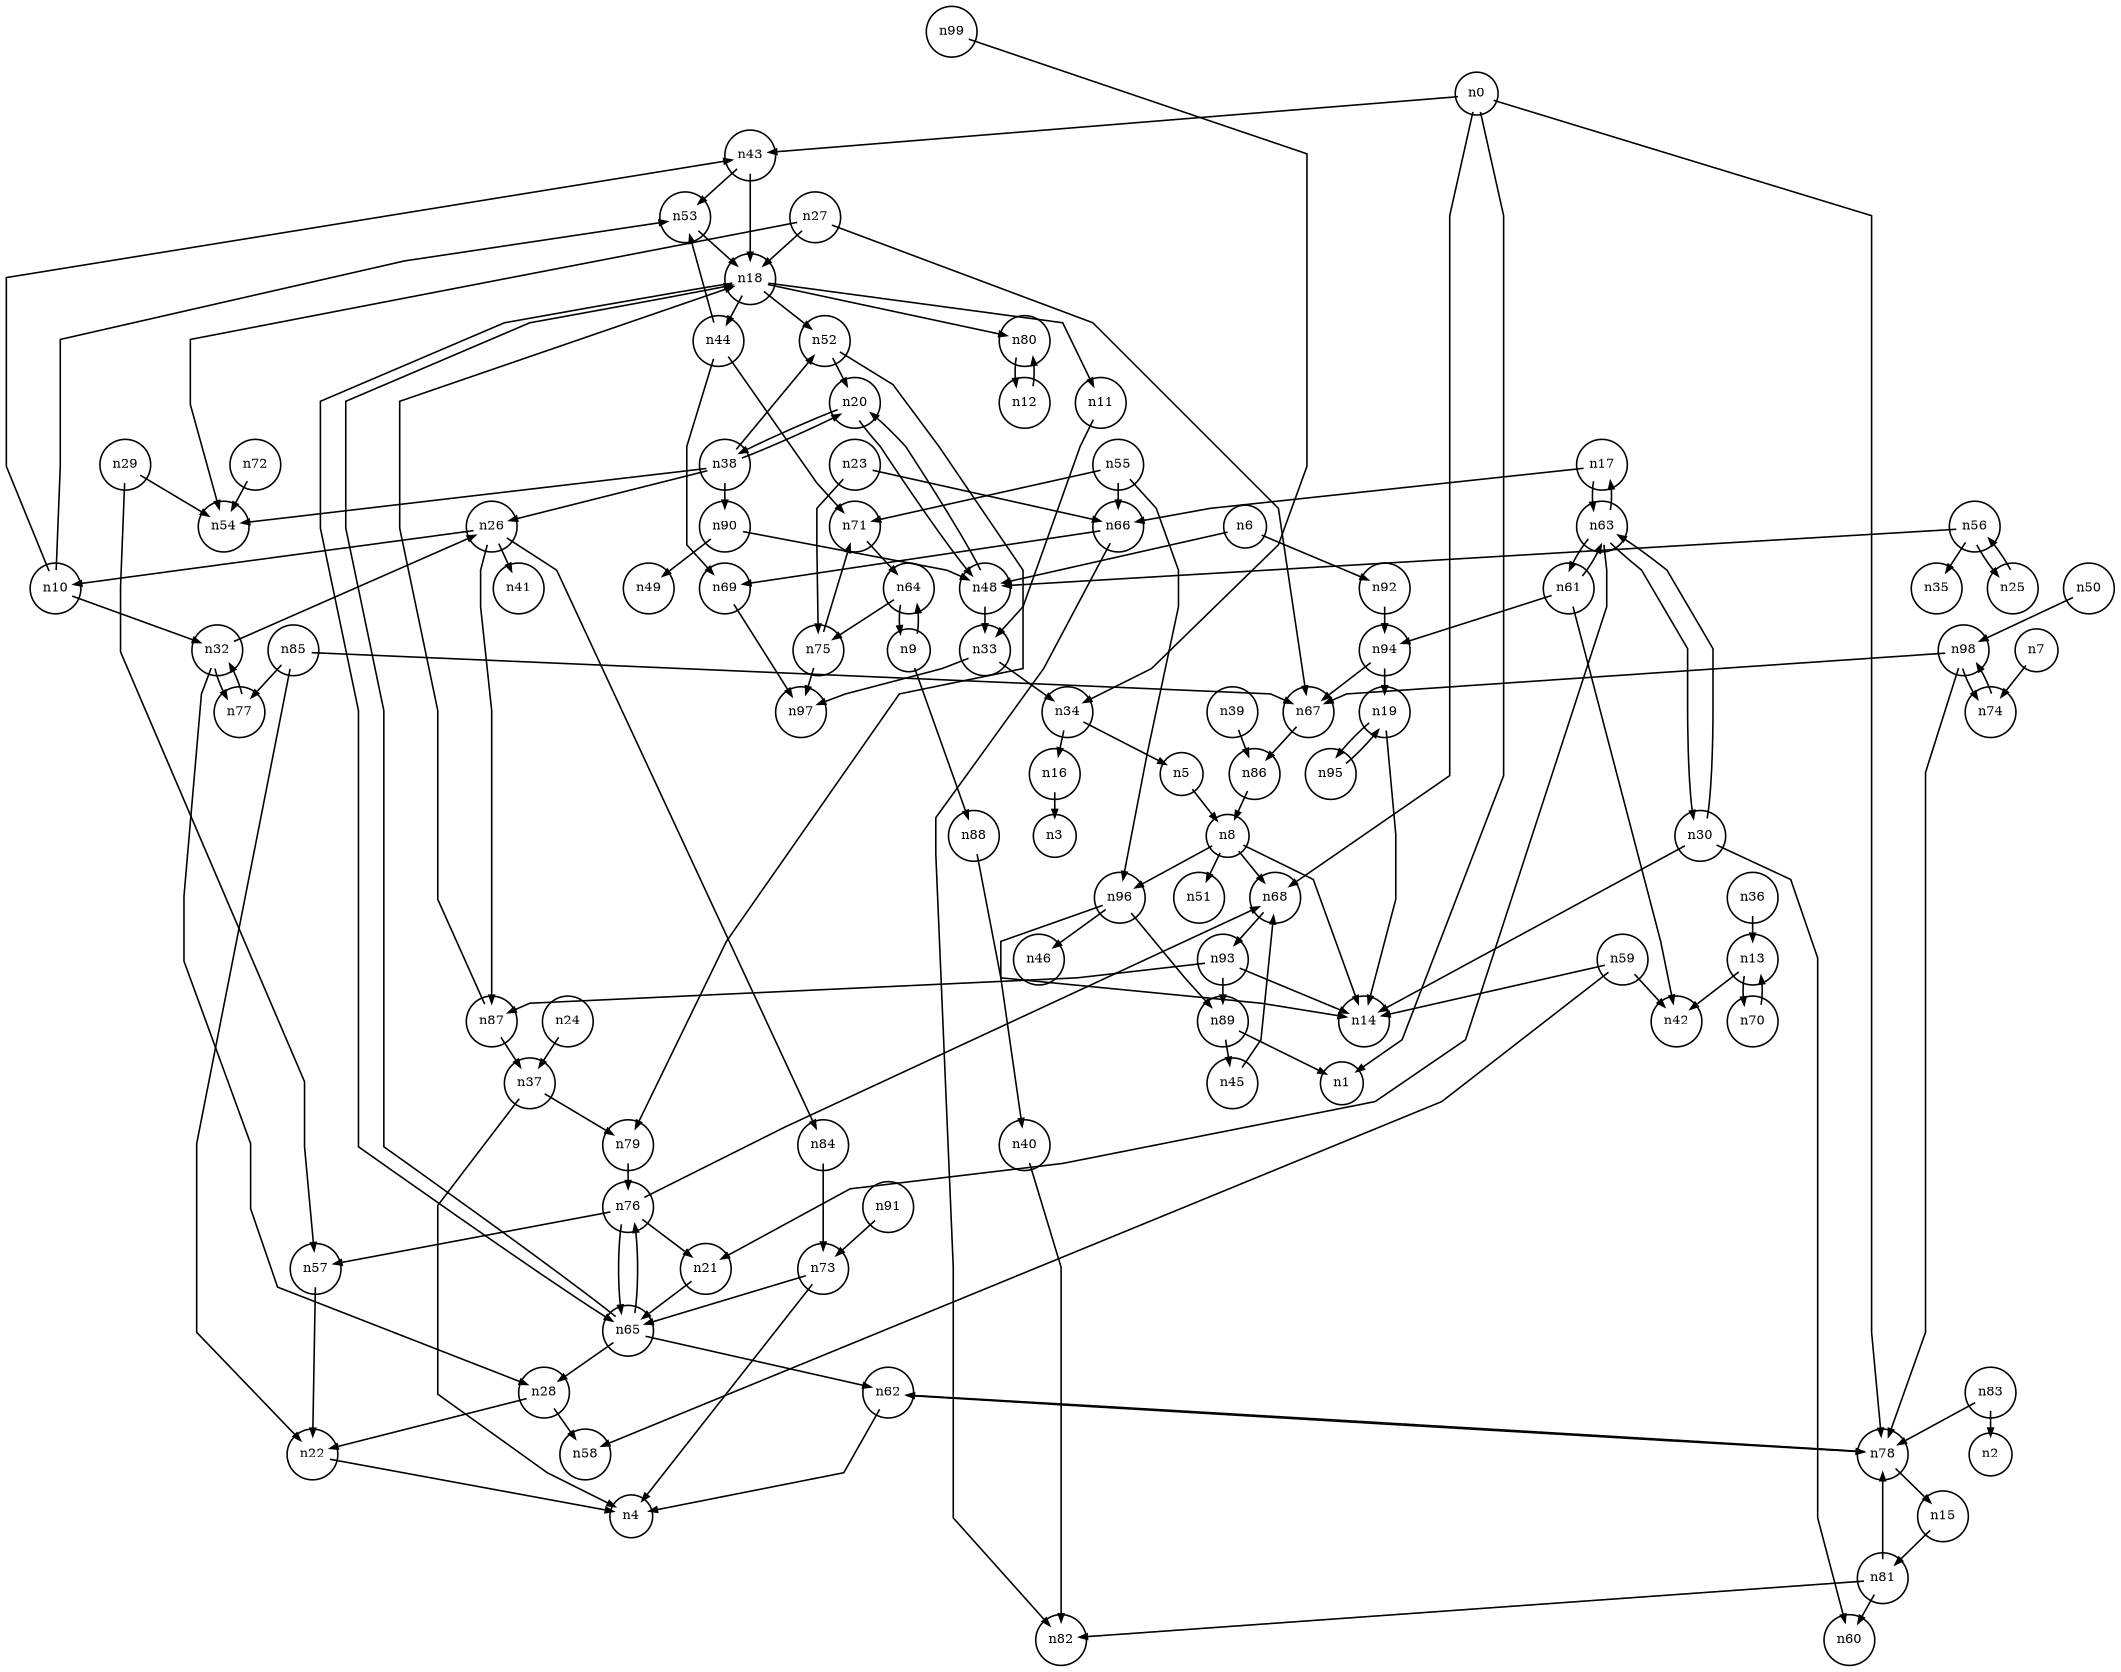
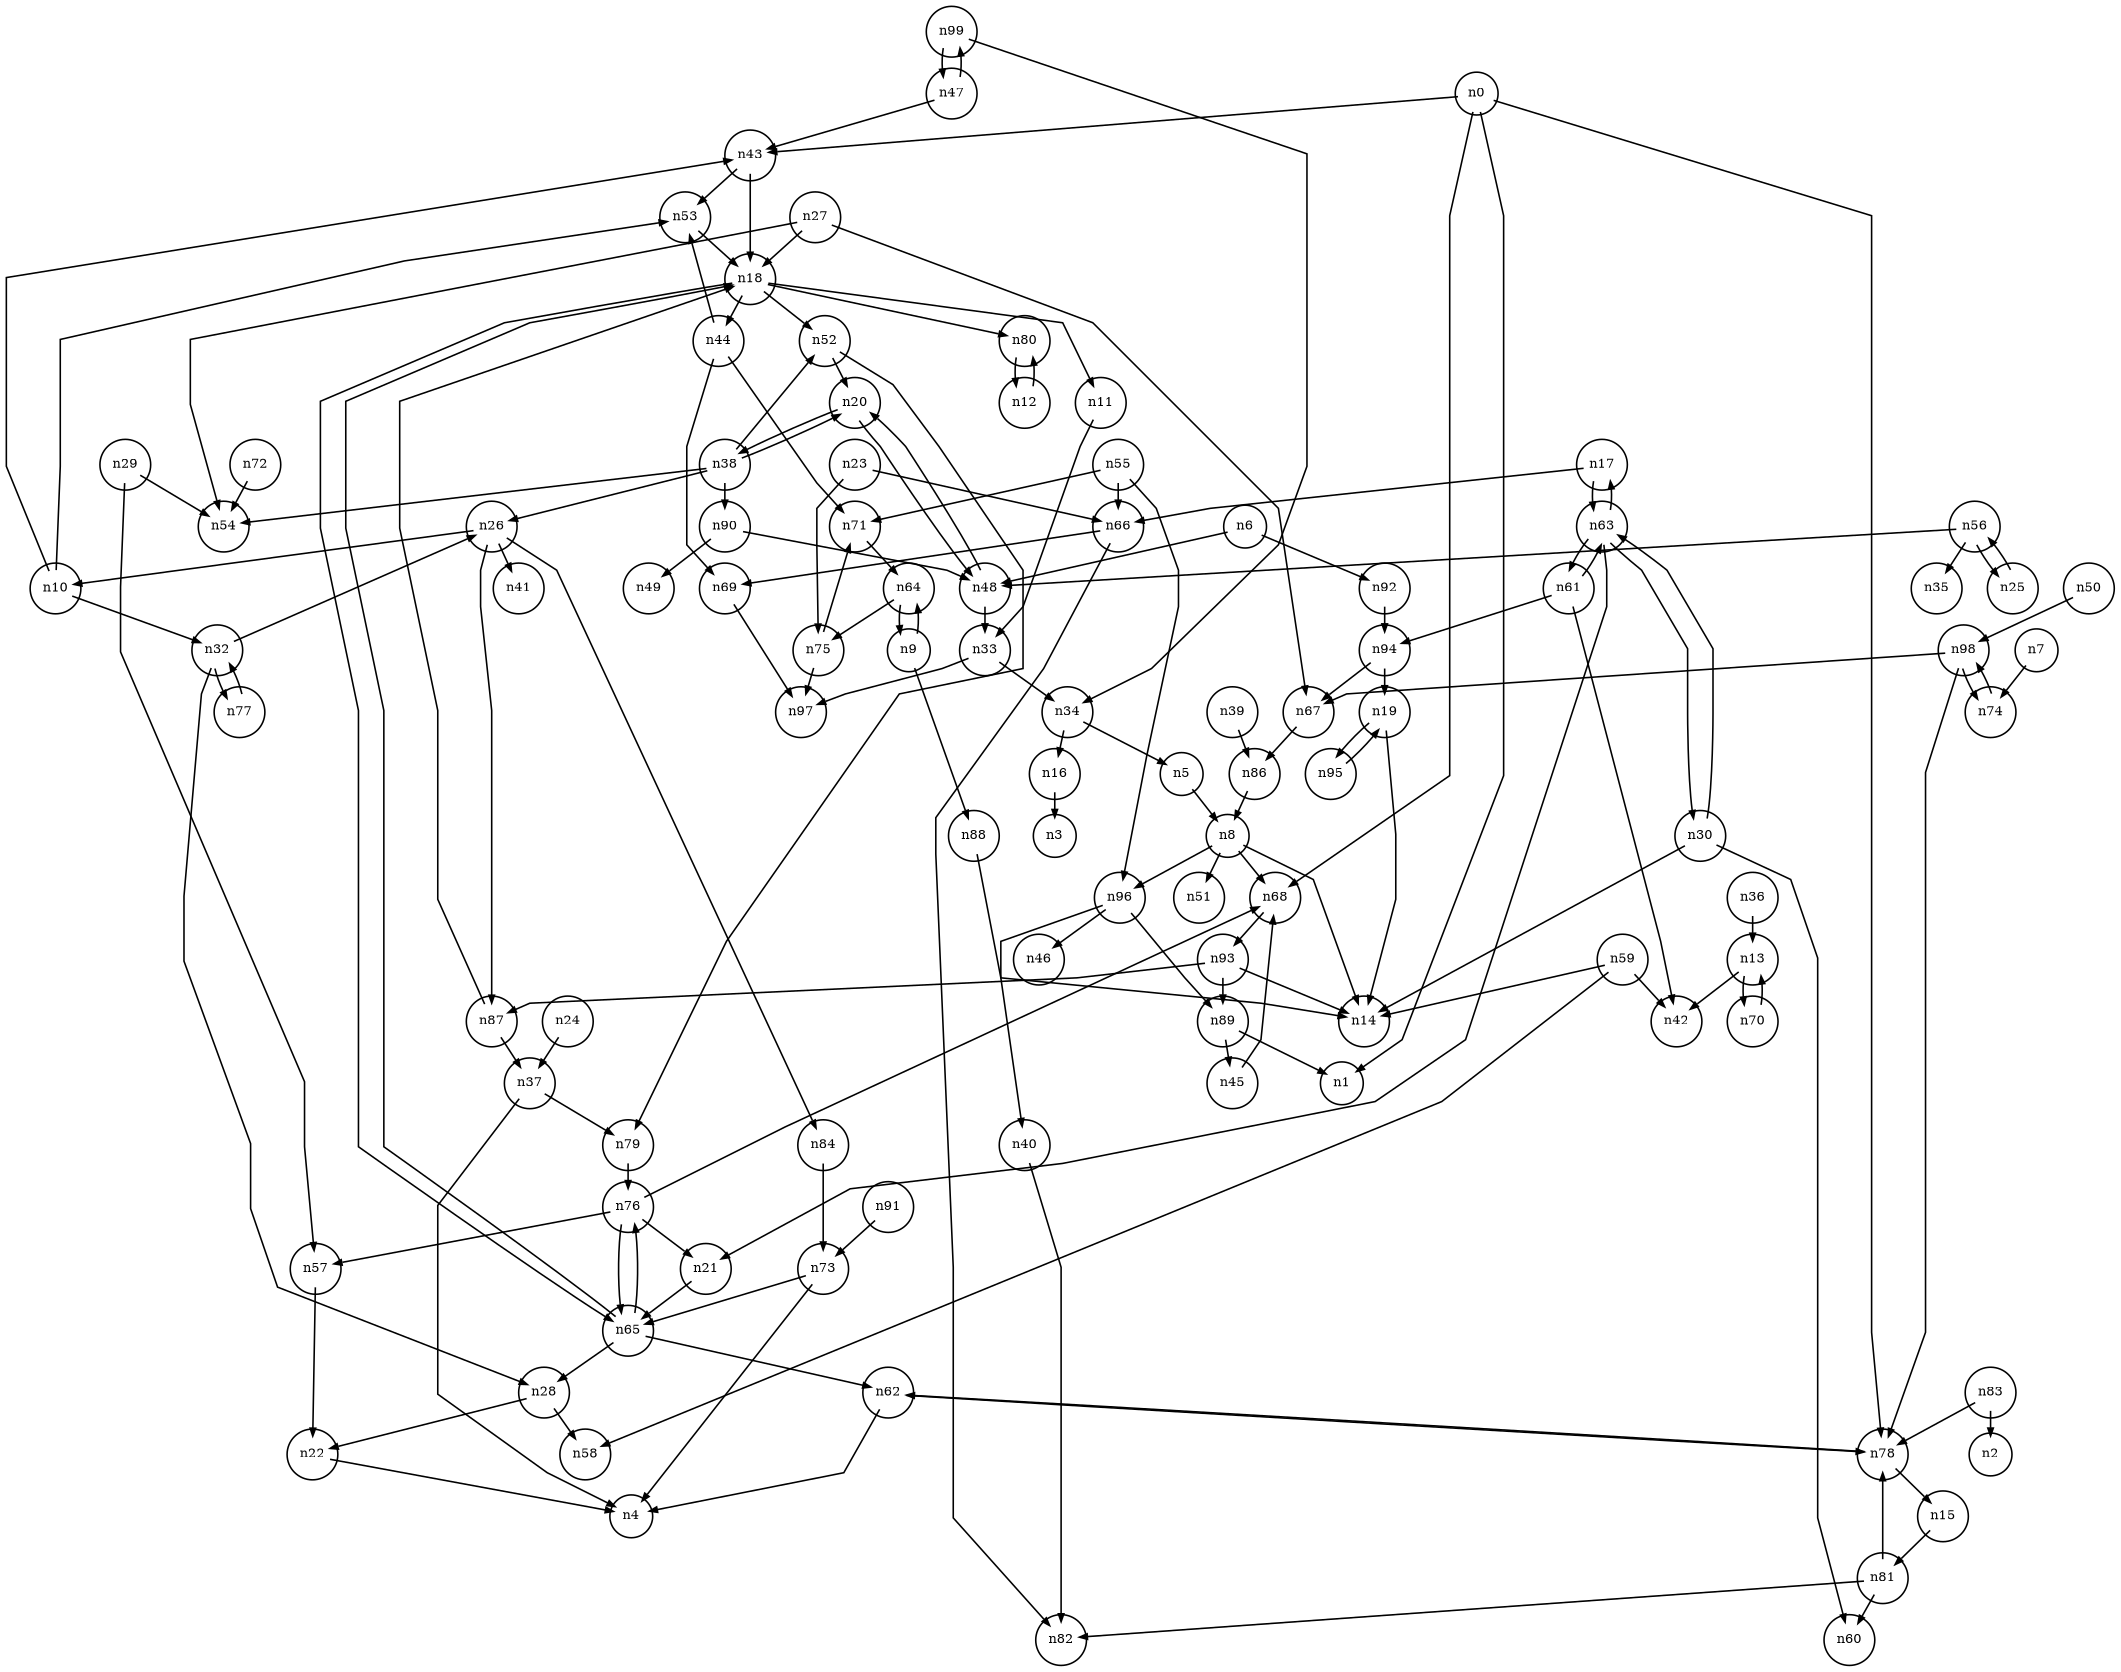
none -> (952, 94)
(293, 650) -> none
